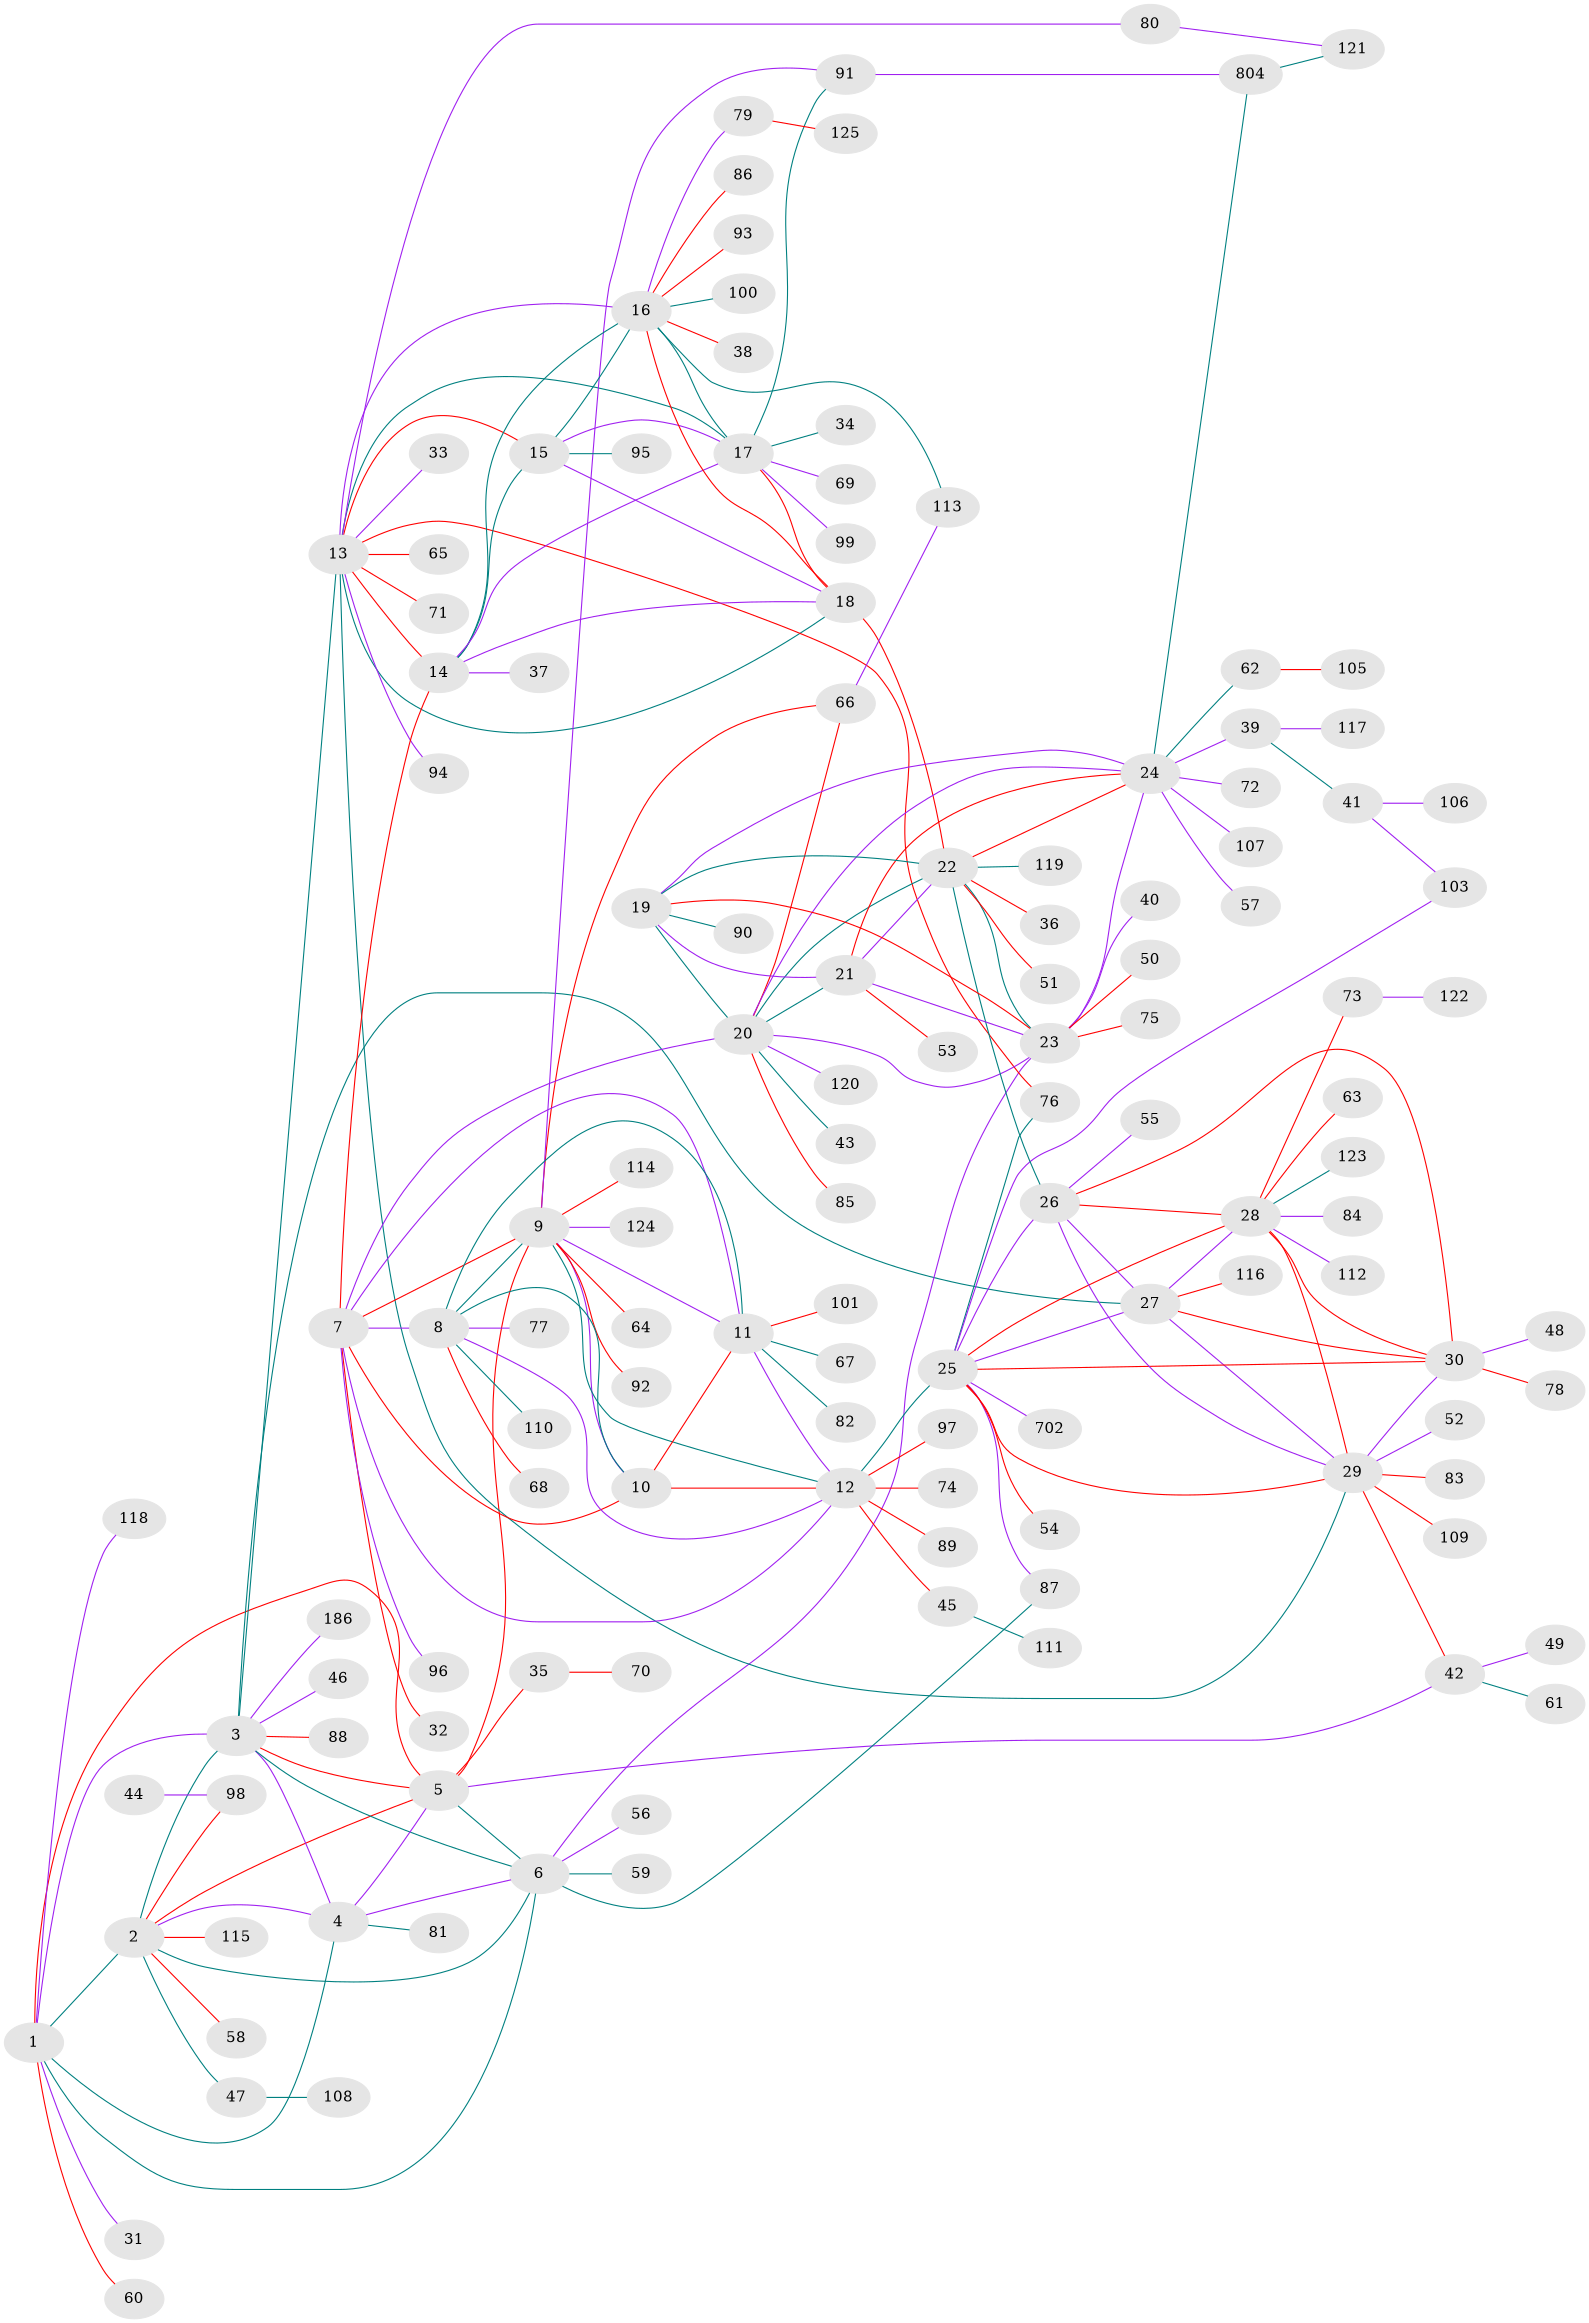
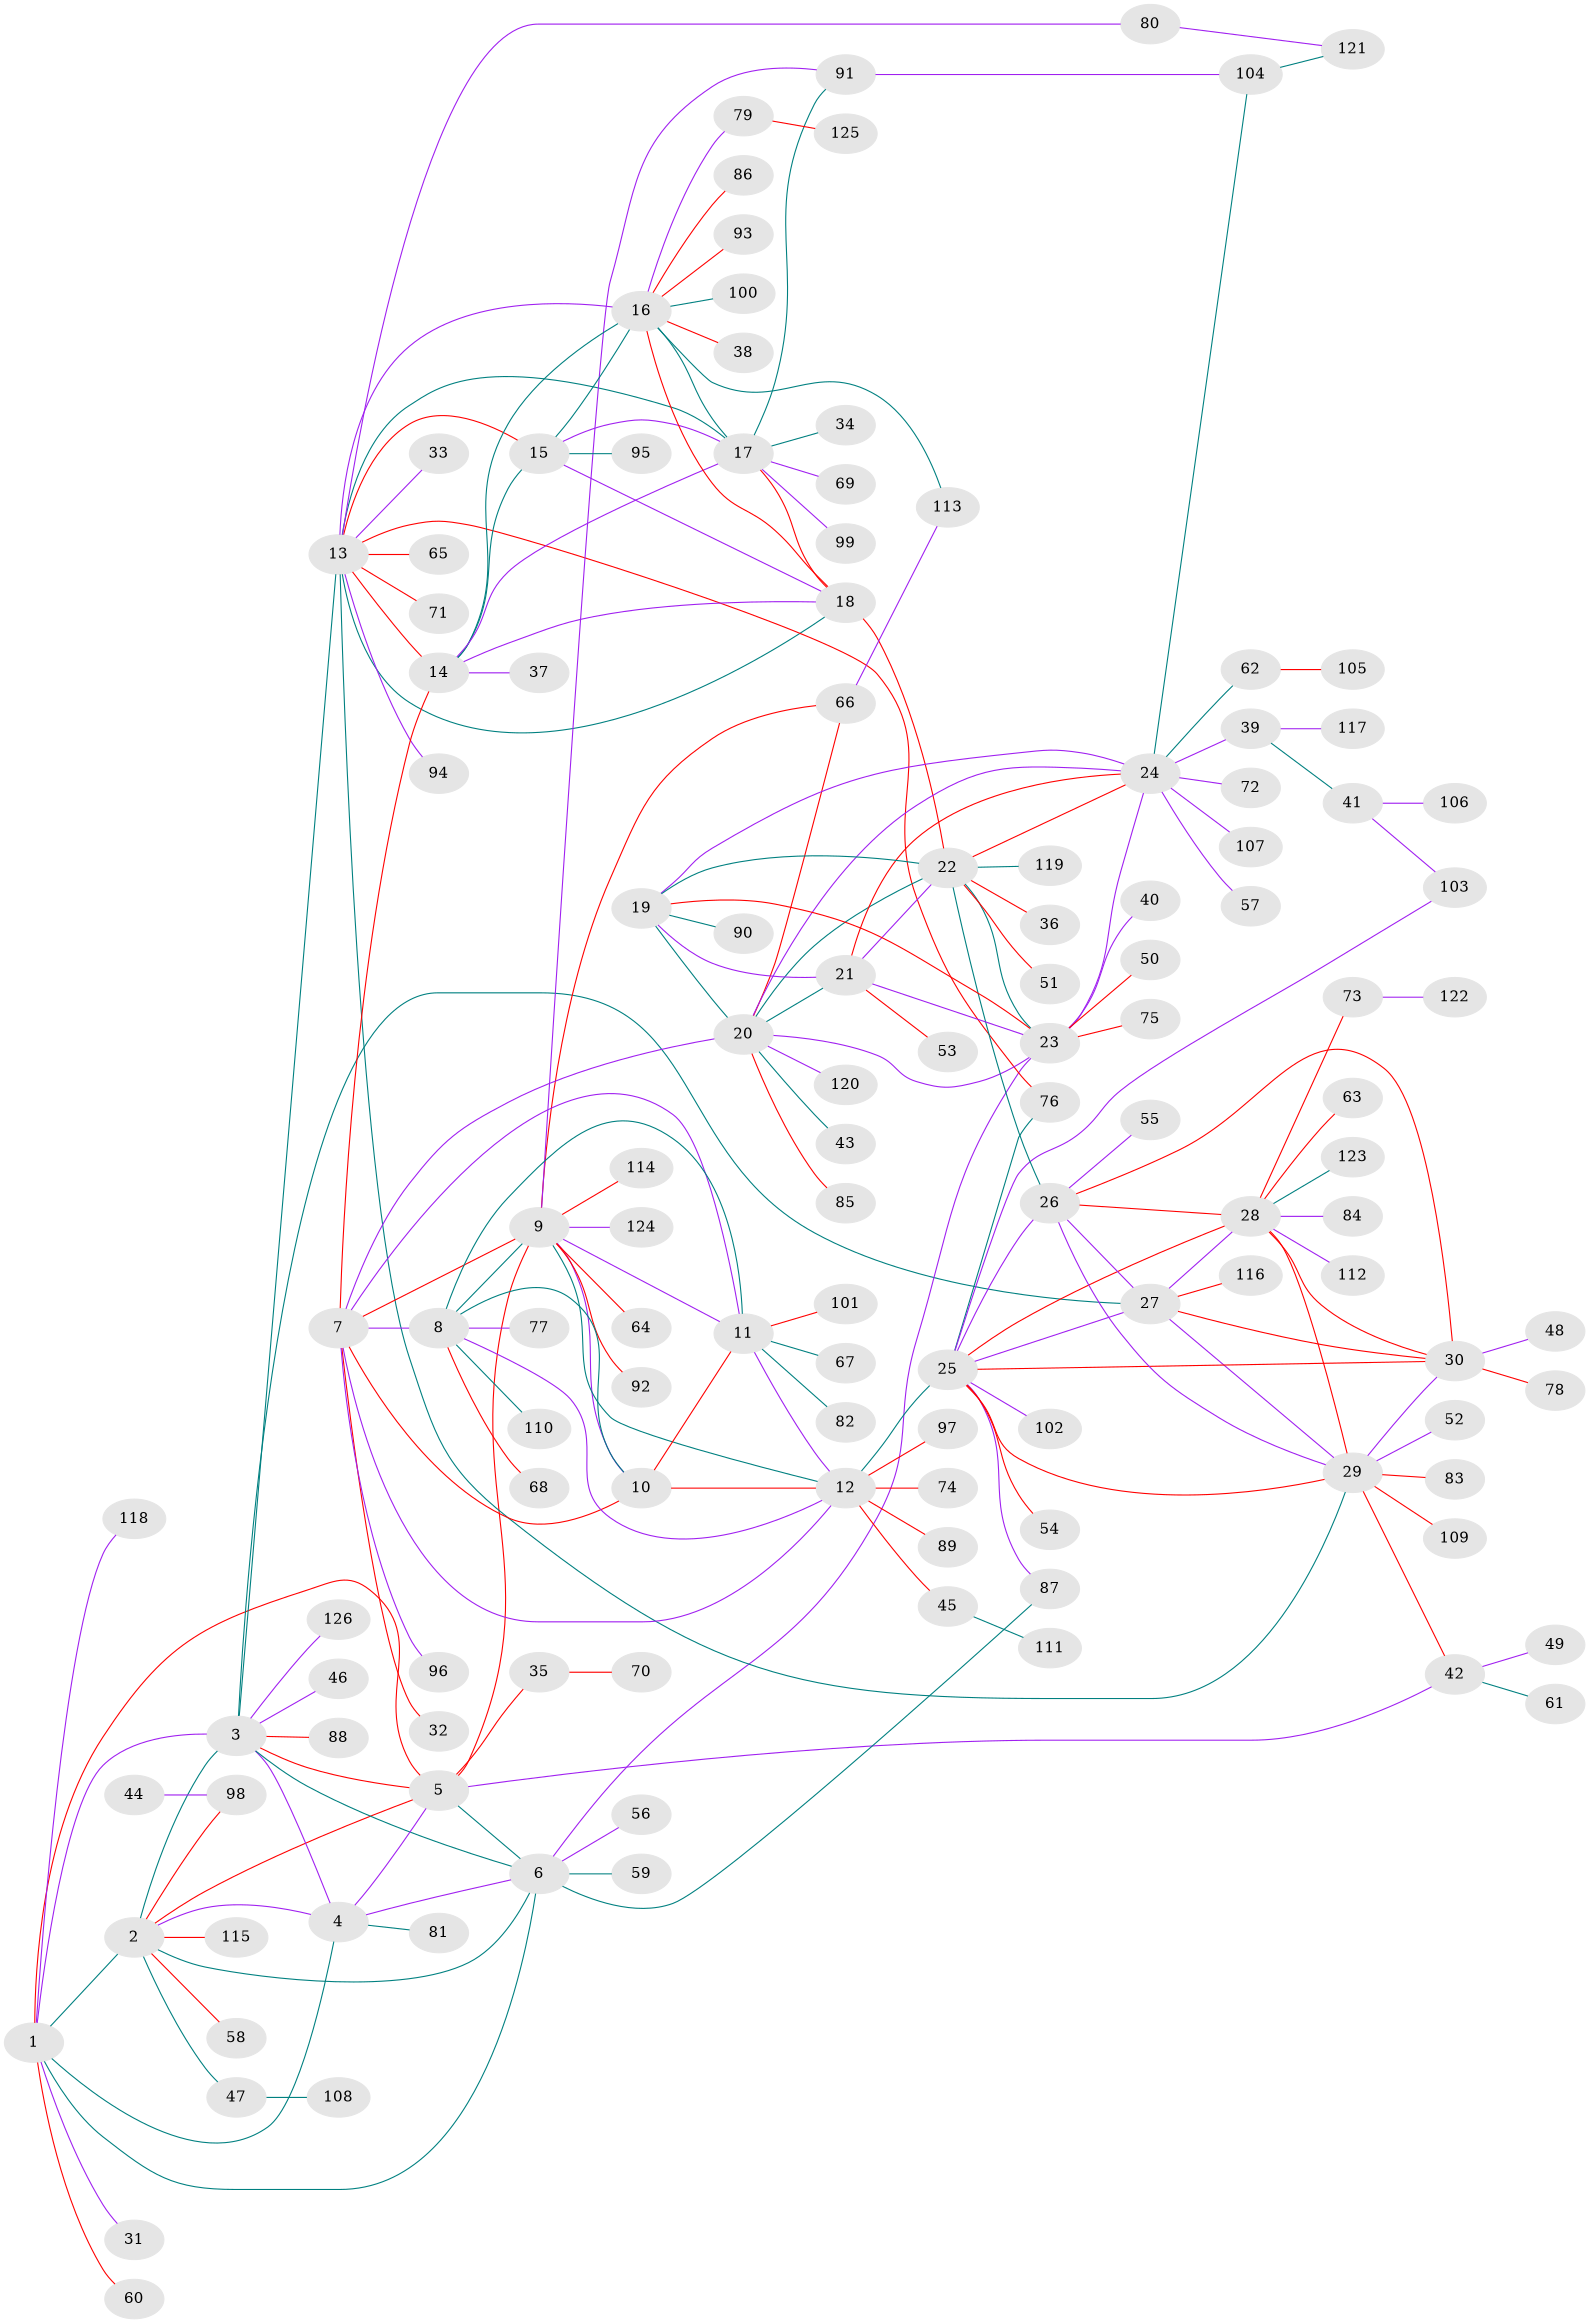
(1251, 75) -> (1251, 75)
(1050, 1429) -> (1050, 1429)
(339, 1620) -> (339, 1620)
